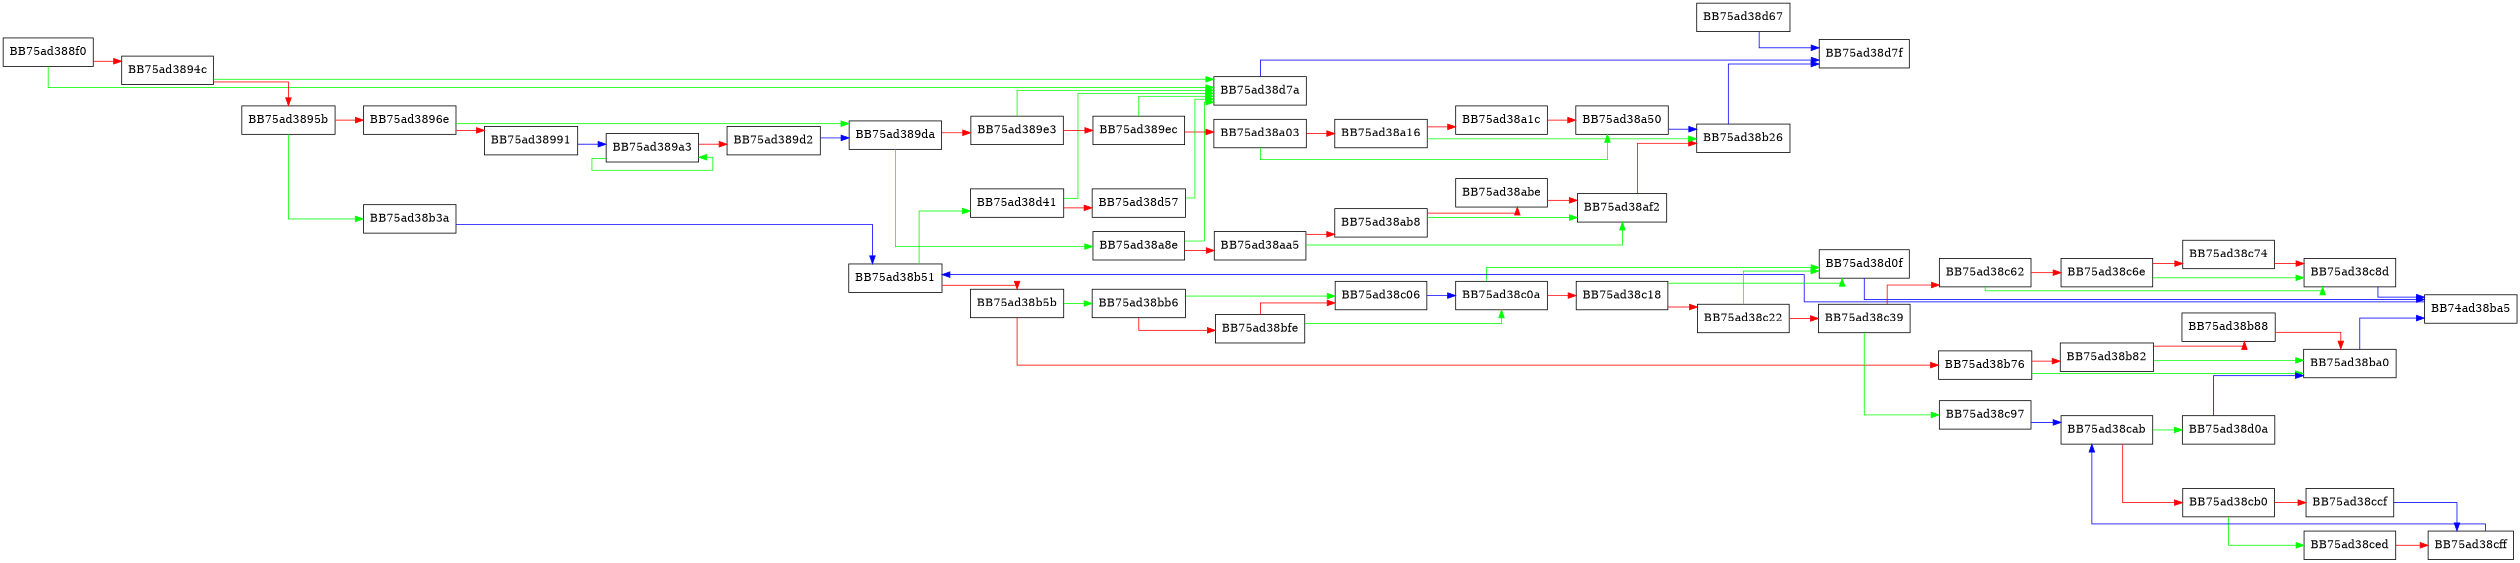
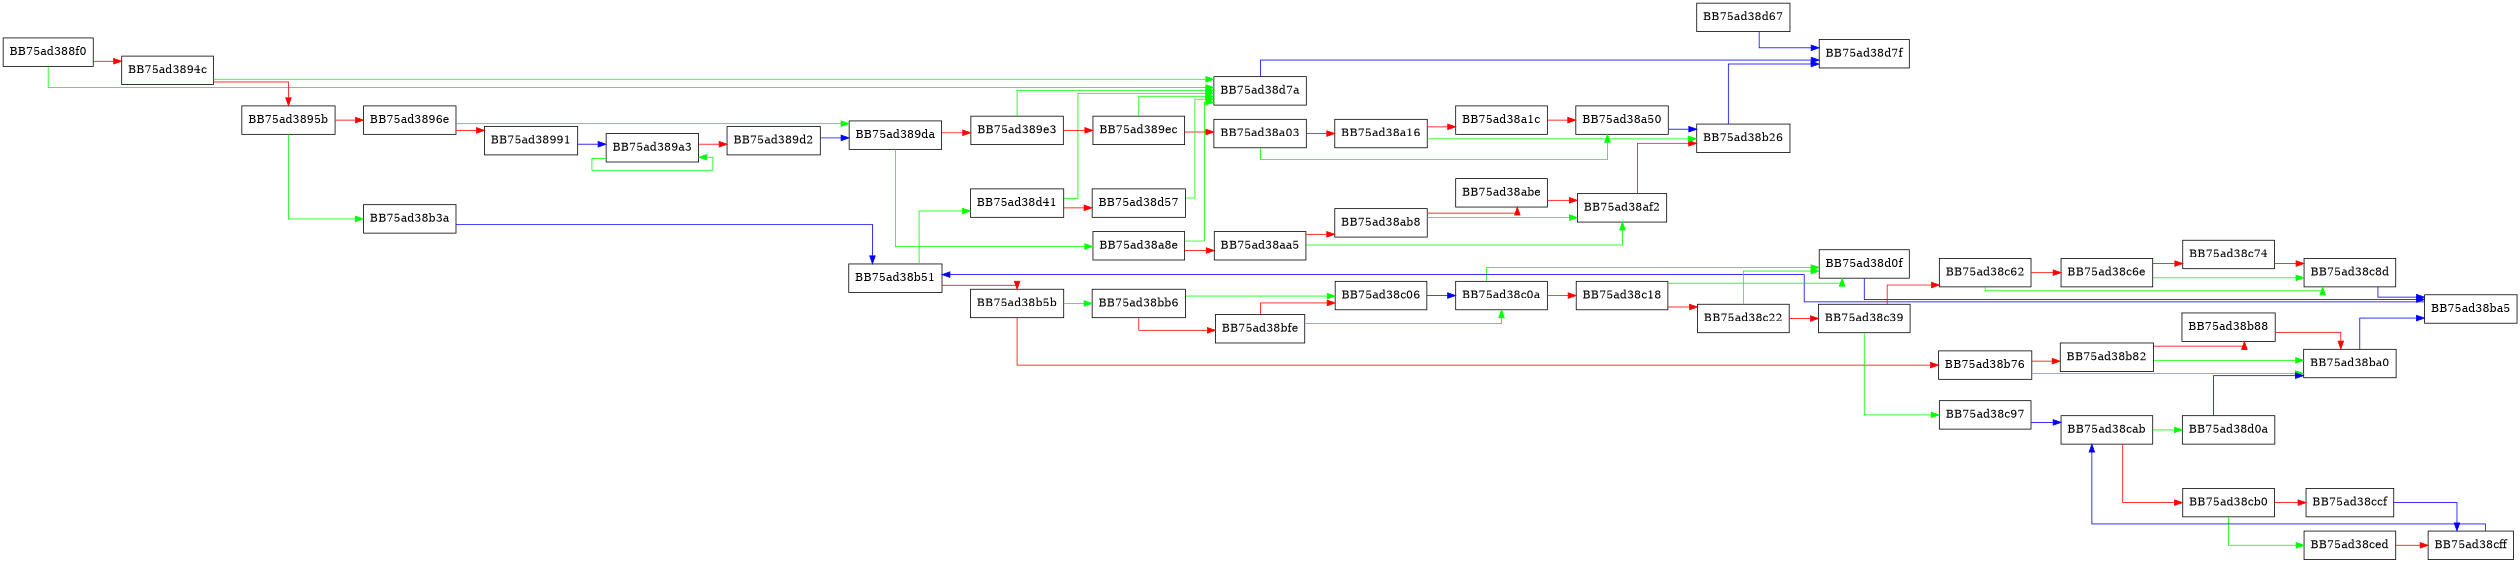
(2471, 309) -> (2471, 309)
